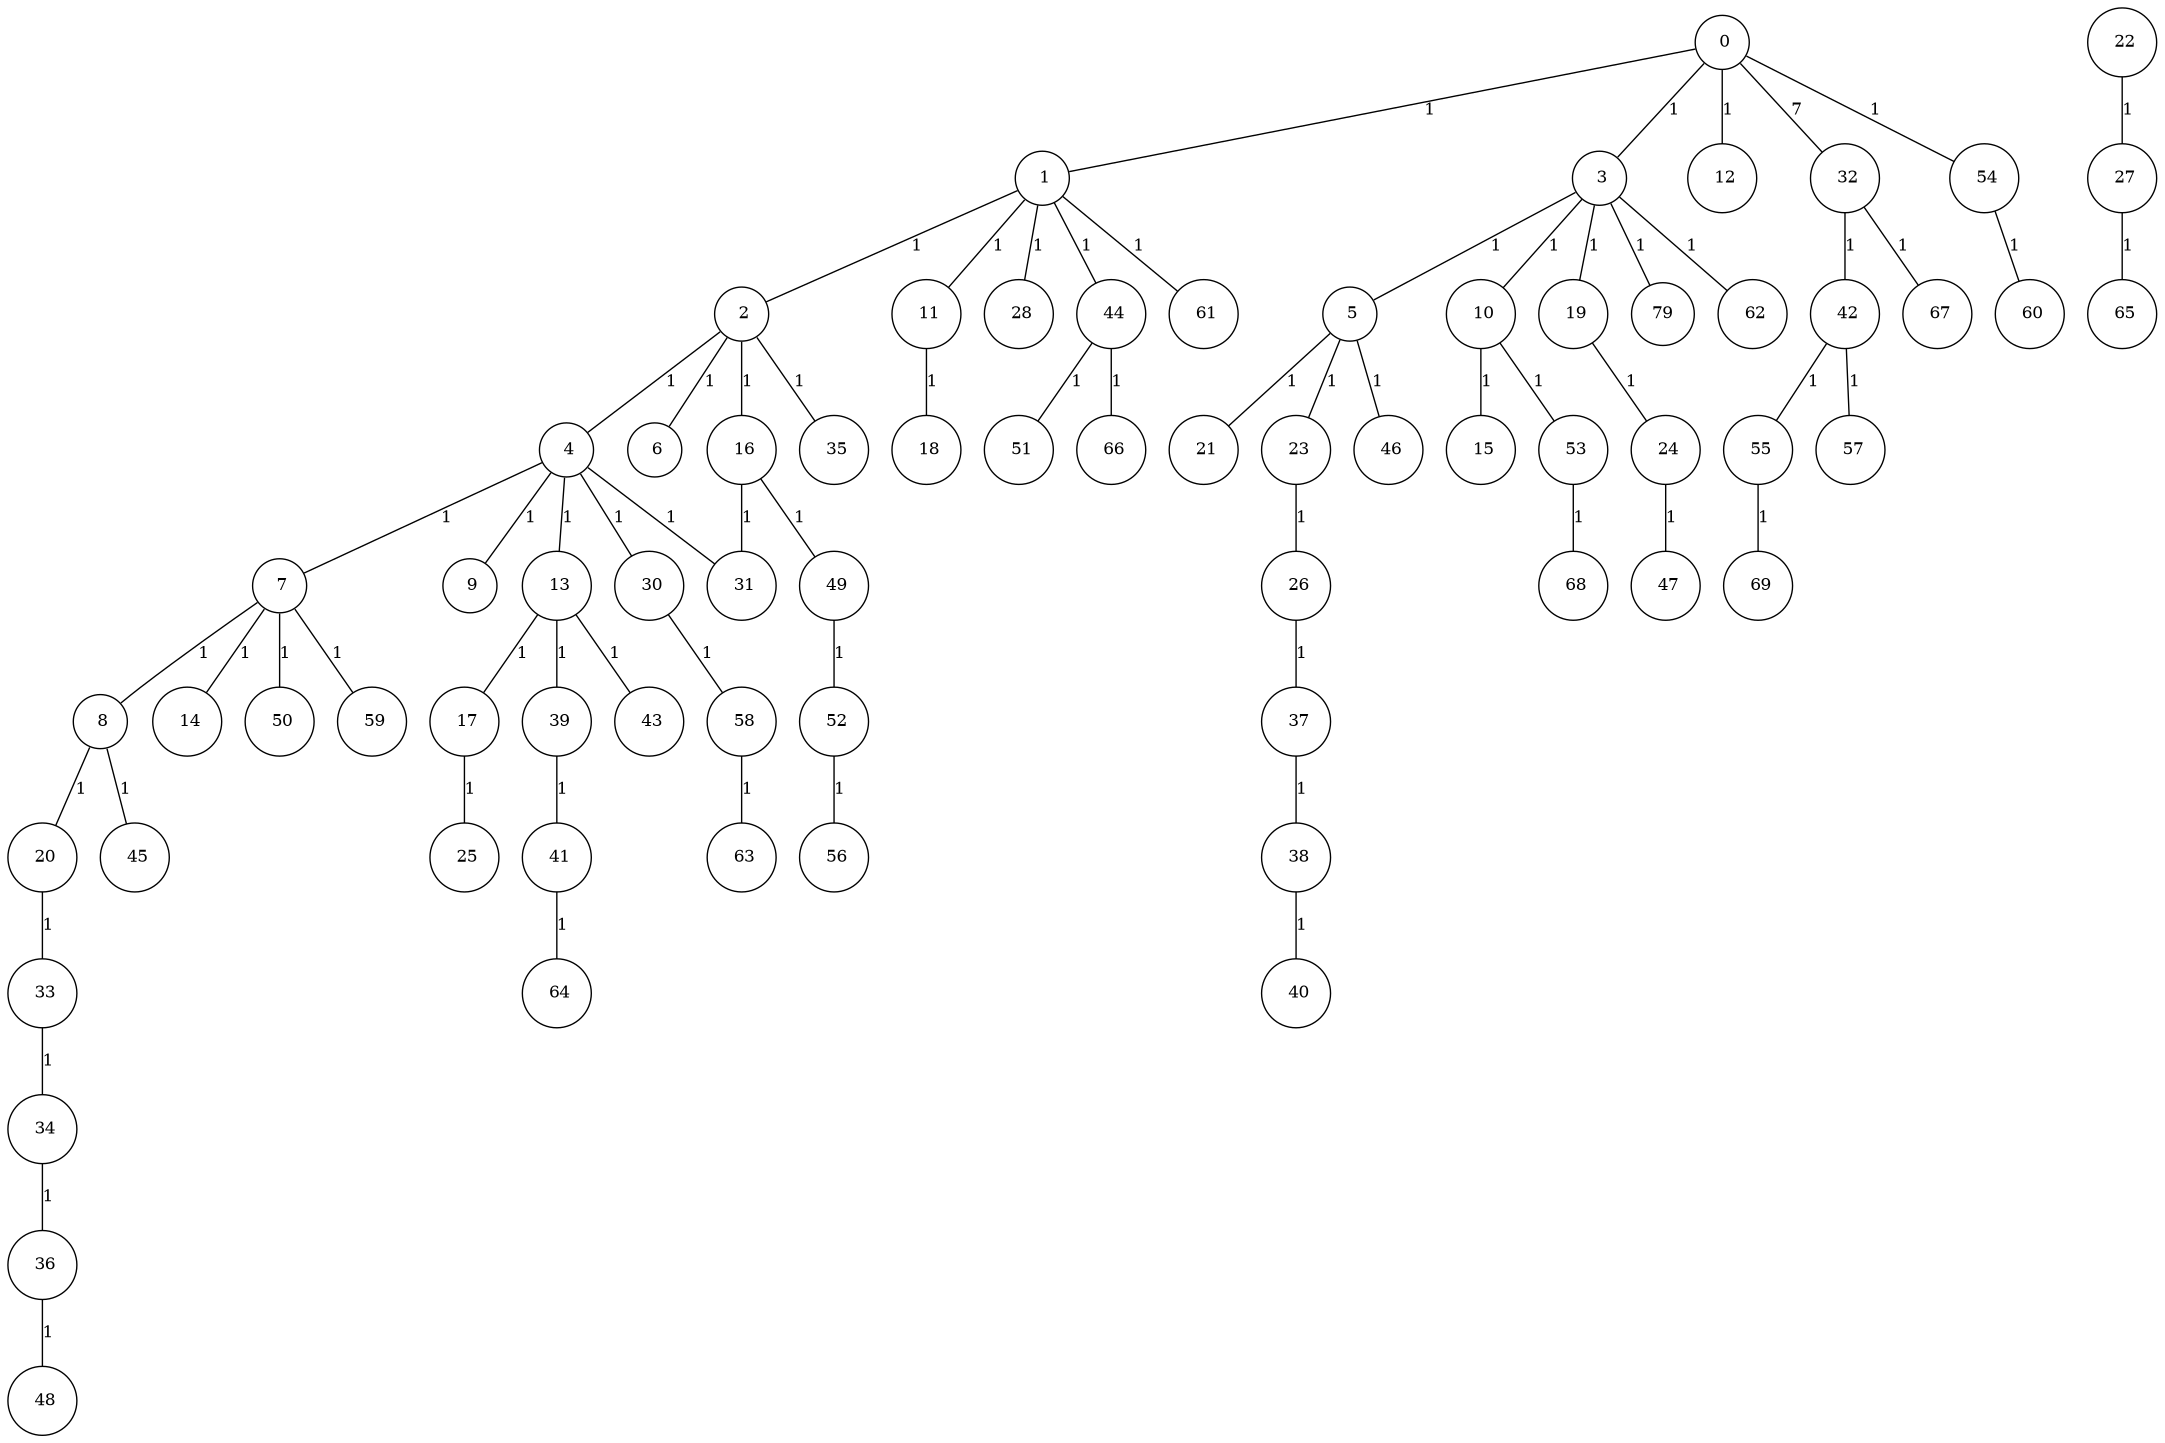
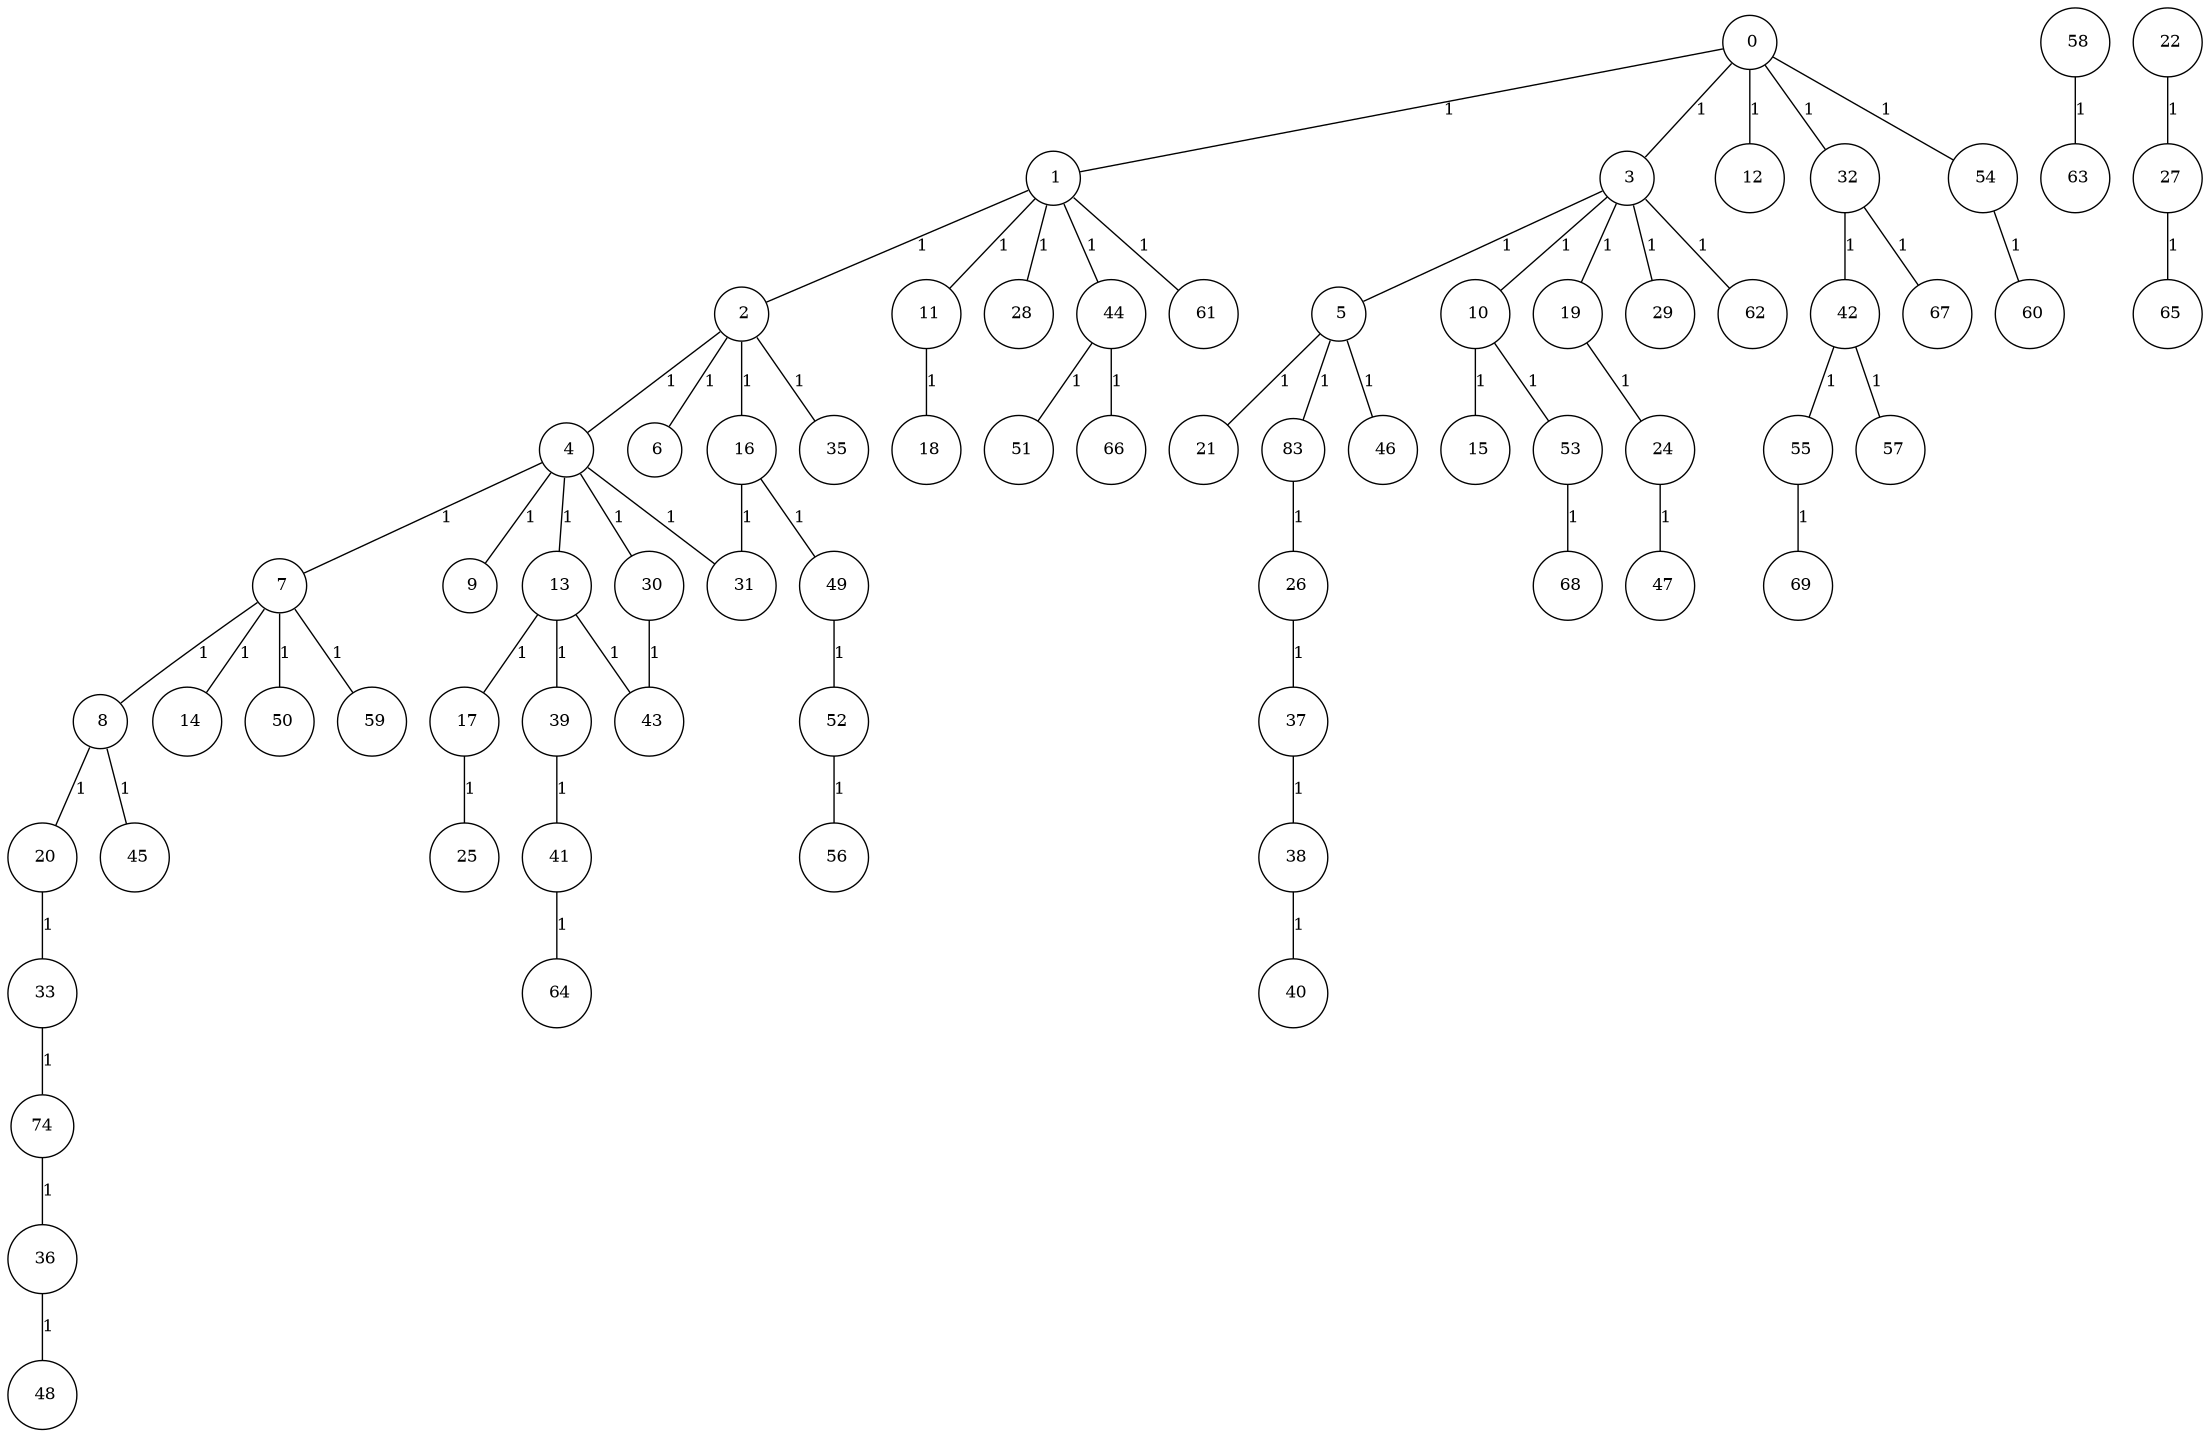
(1797, 110) -> (1809, 110)
(1663, 314) -> (1660, 314)
(1296, 450) -> (1293, 450)
(695, 654) -> (649, 654)
(42, 1129) -> (42, 1126)
